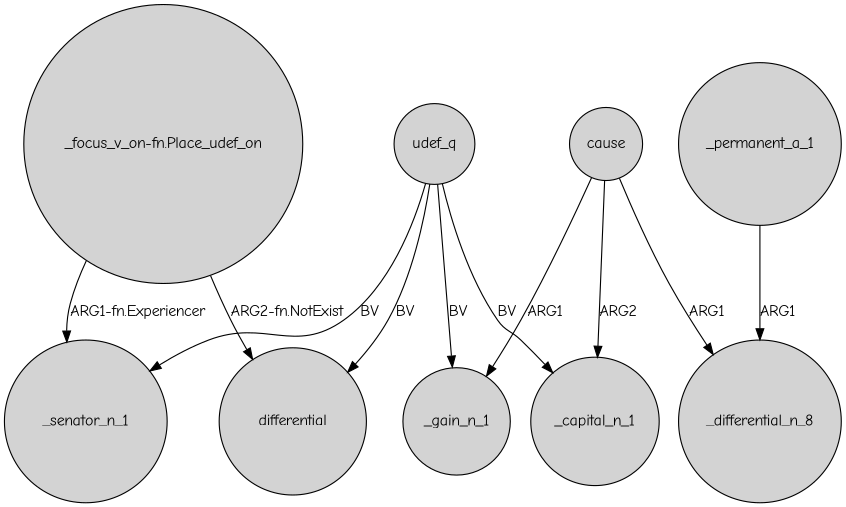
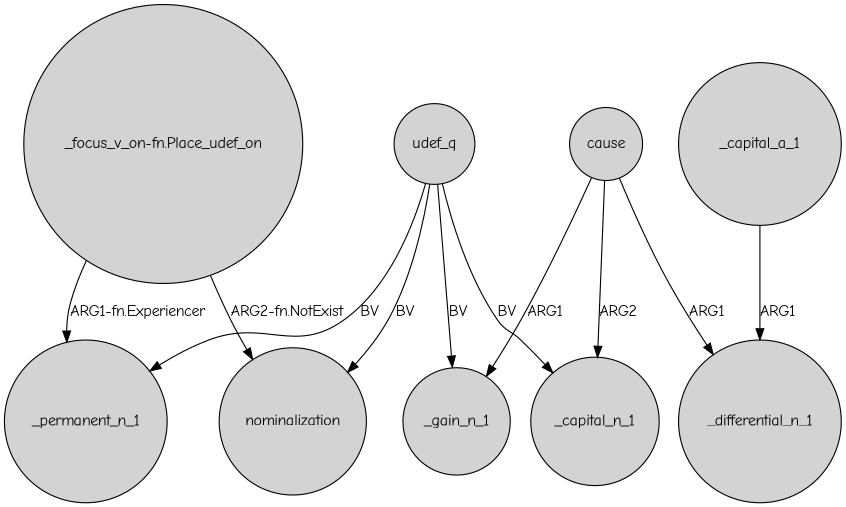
(760, 144) -> (760, 144)
(86, 421) -> (86, 421)
(293, 421) -> (293, 421)
(760, 421) -> (760, 421)
